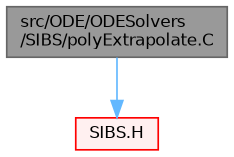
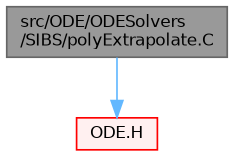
(117, 134) -> (117, 134)
